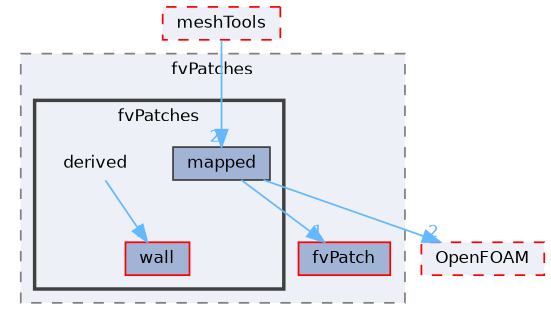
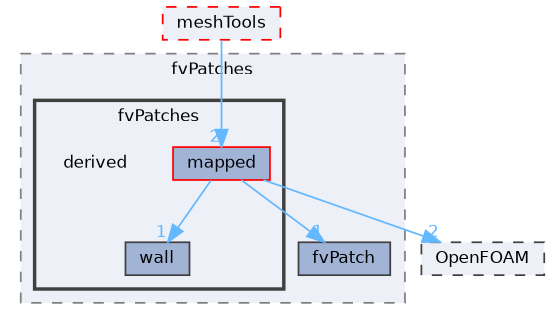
(222, 164) -> (222, 164)
(122, 204) -> (194, 204)
(157, 259) -> (157, 259)
(344, 259) -> (344, 259)
(483, 259) -> (483, 259)
